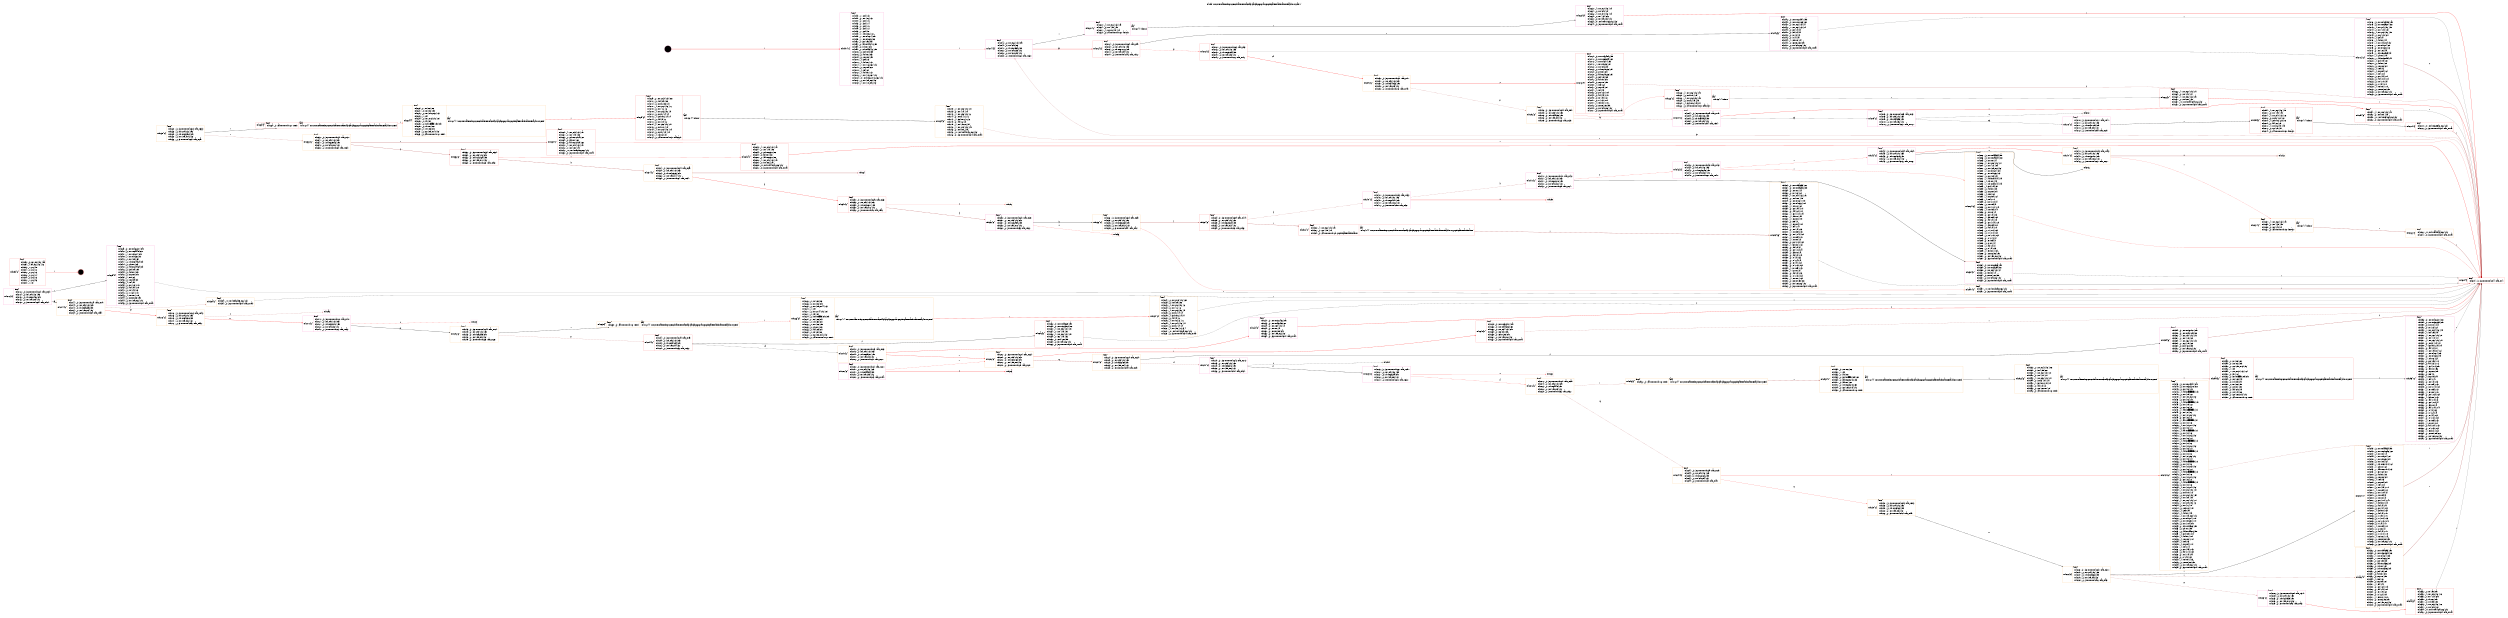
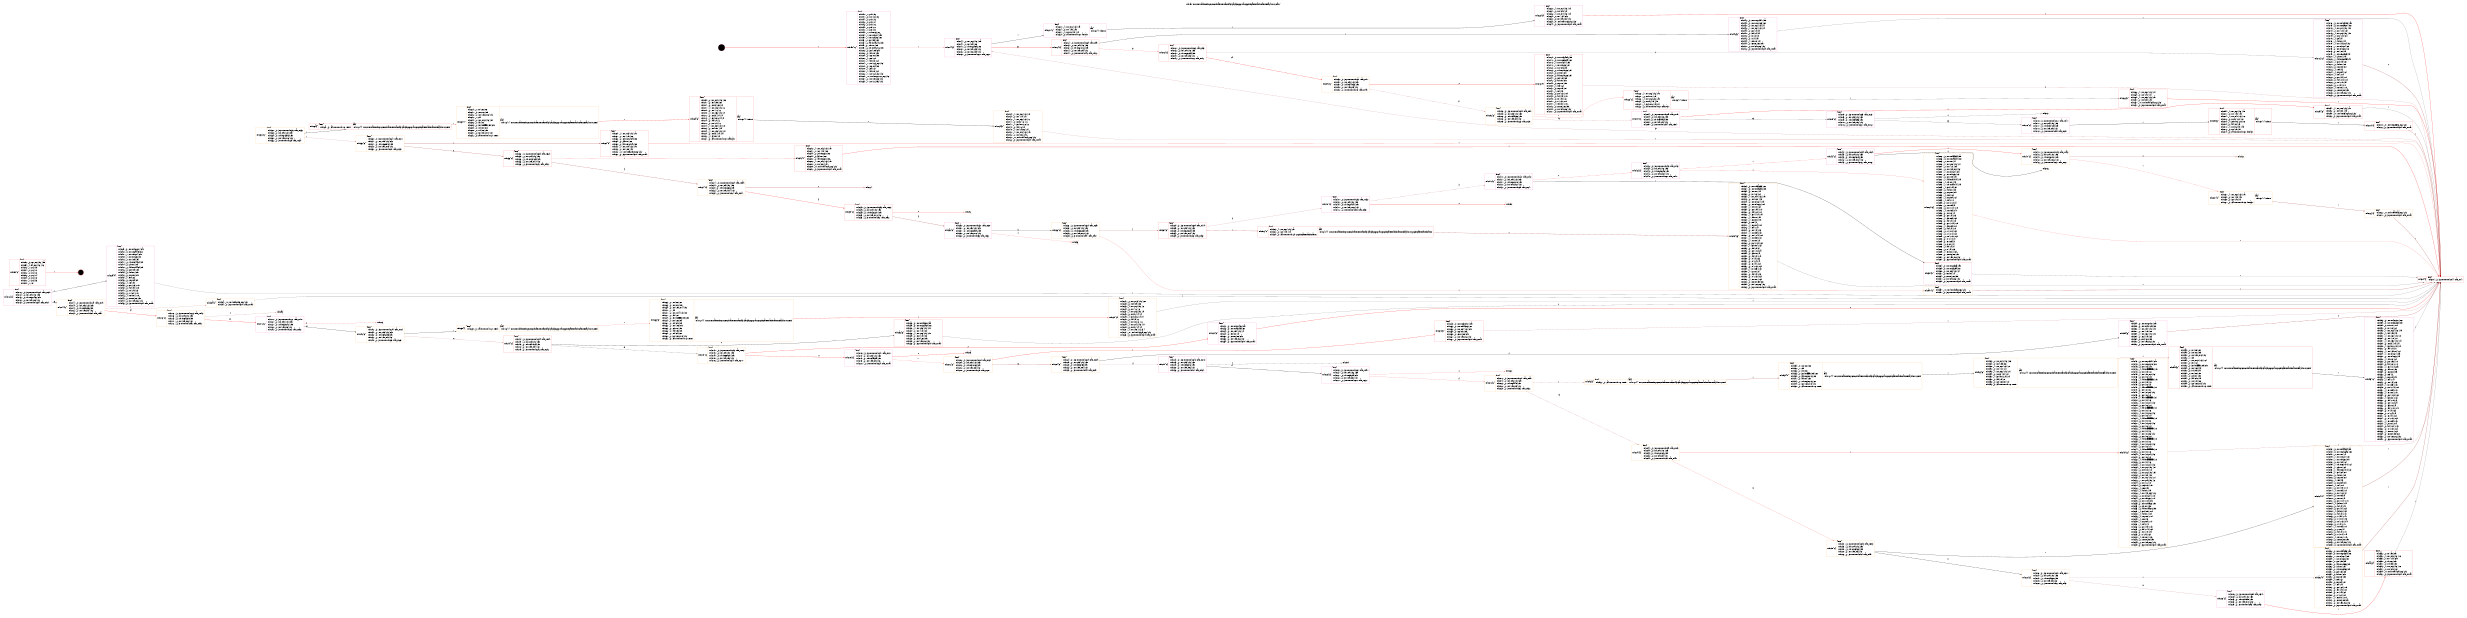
(935, 357) -> (795, 357)
(2237, 564) -> (2097, 555)
